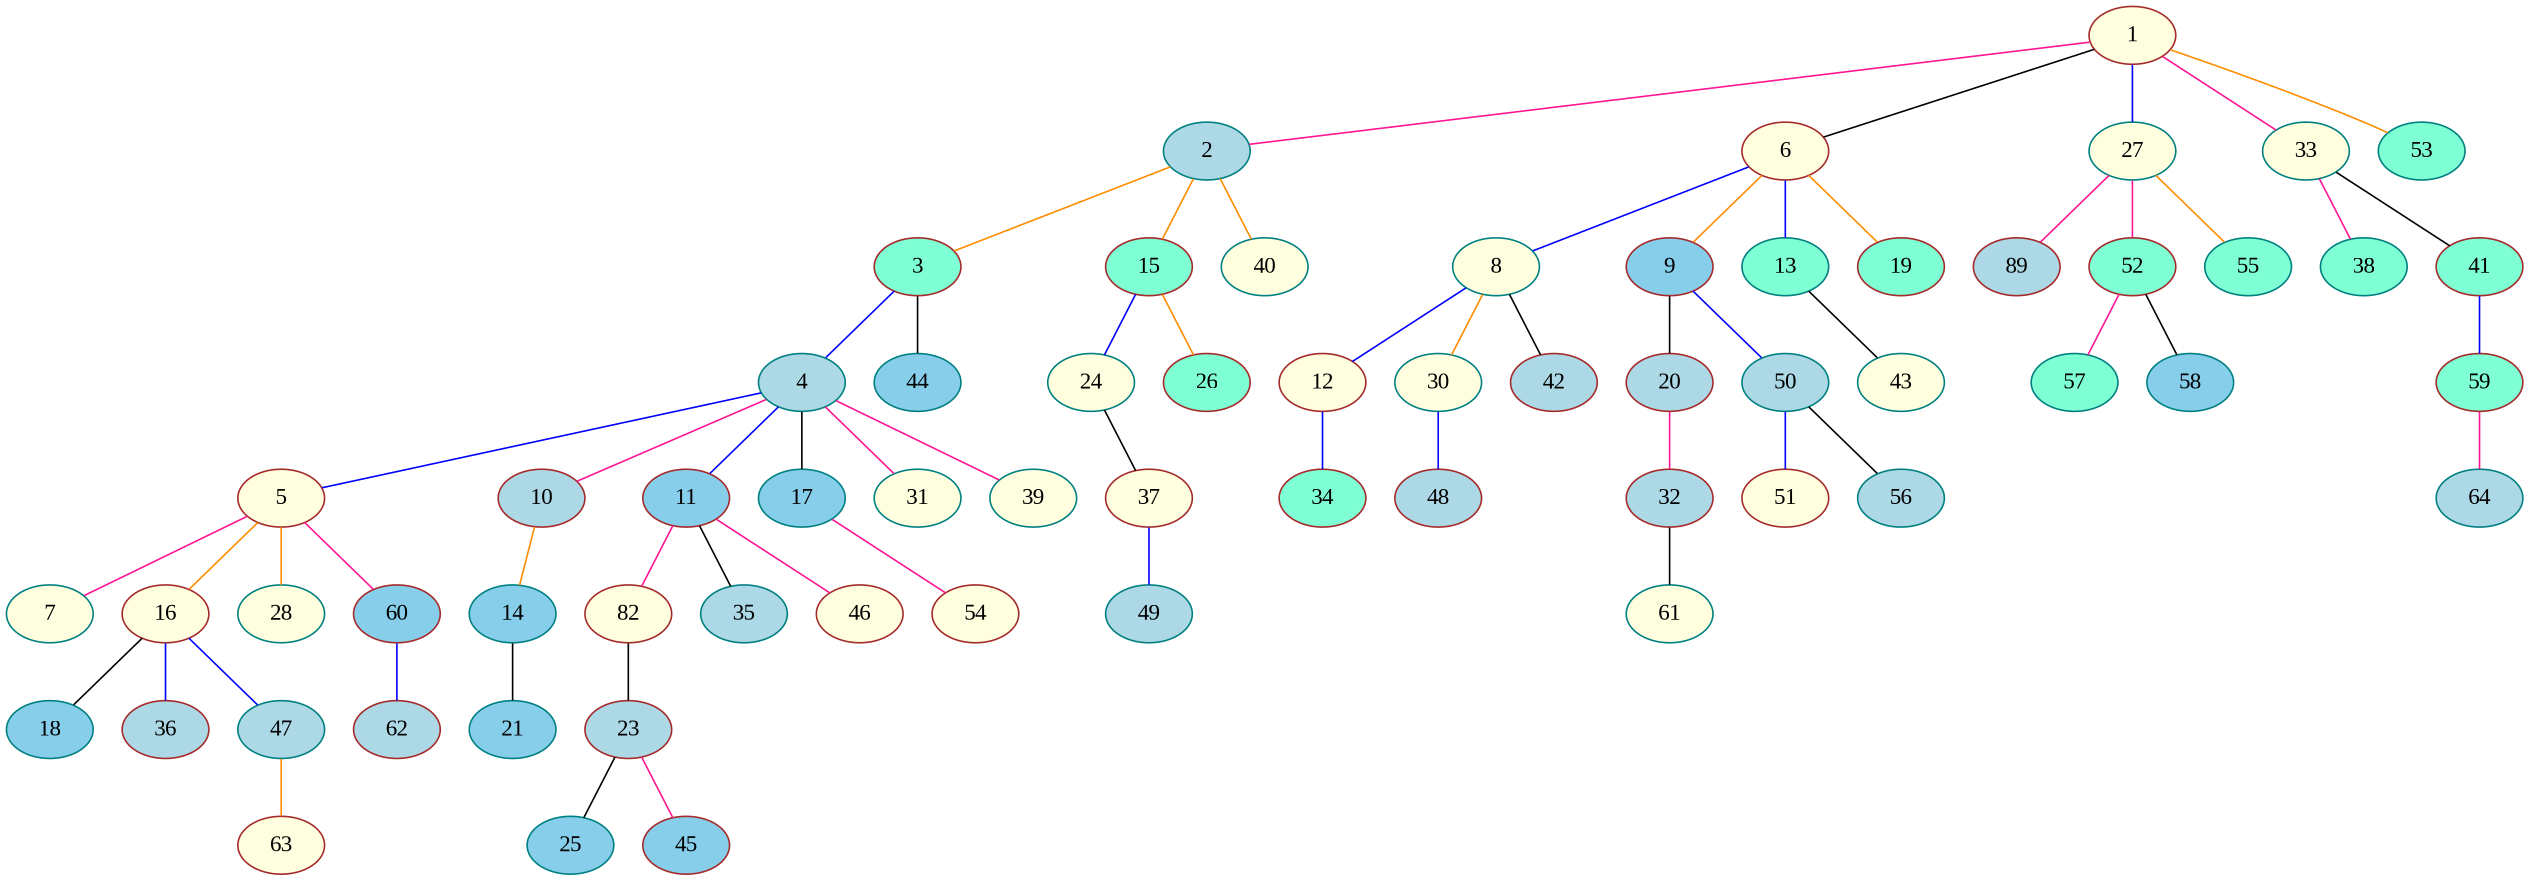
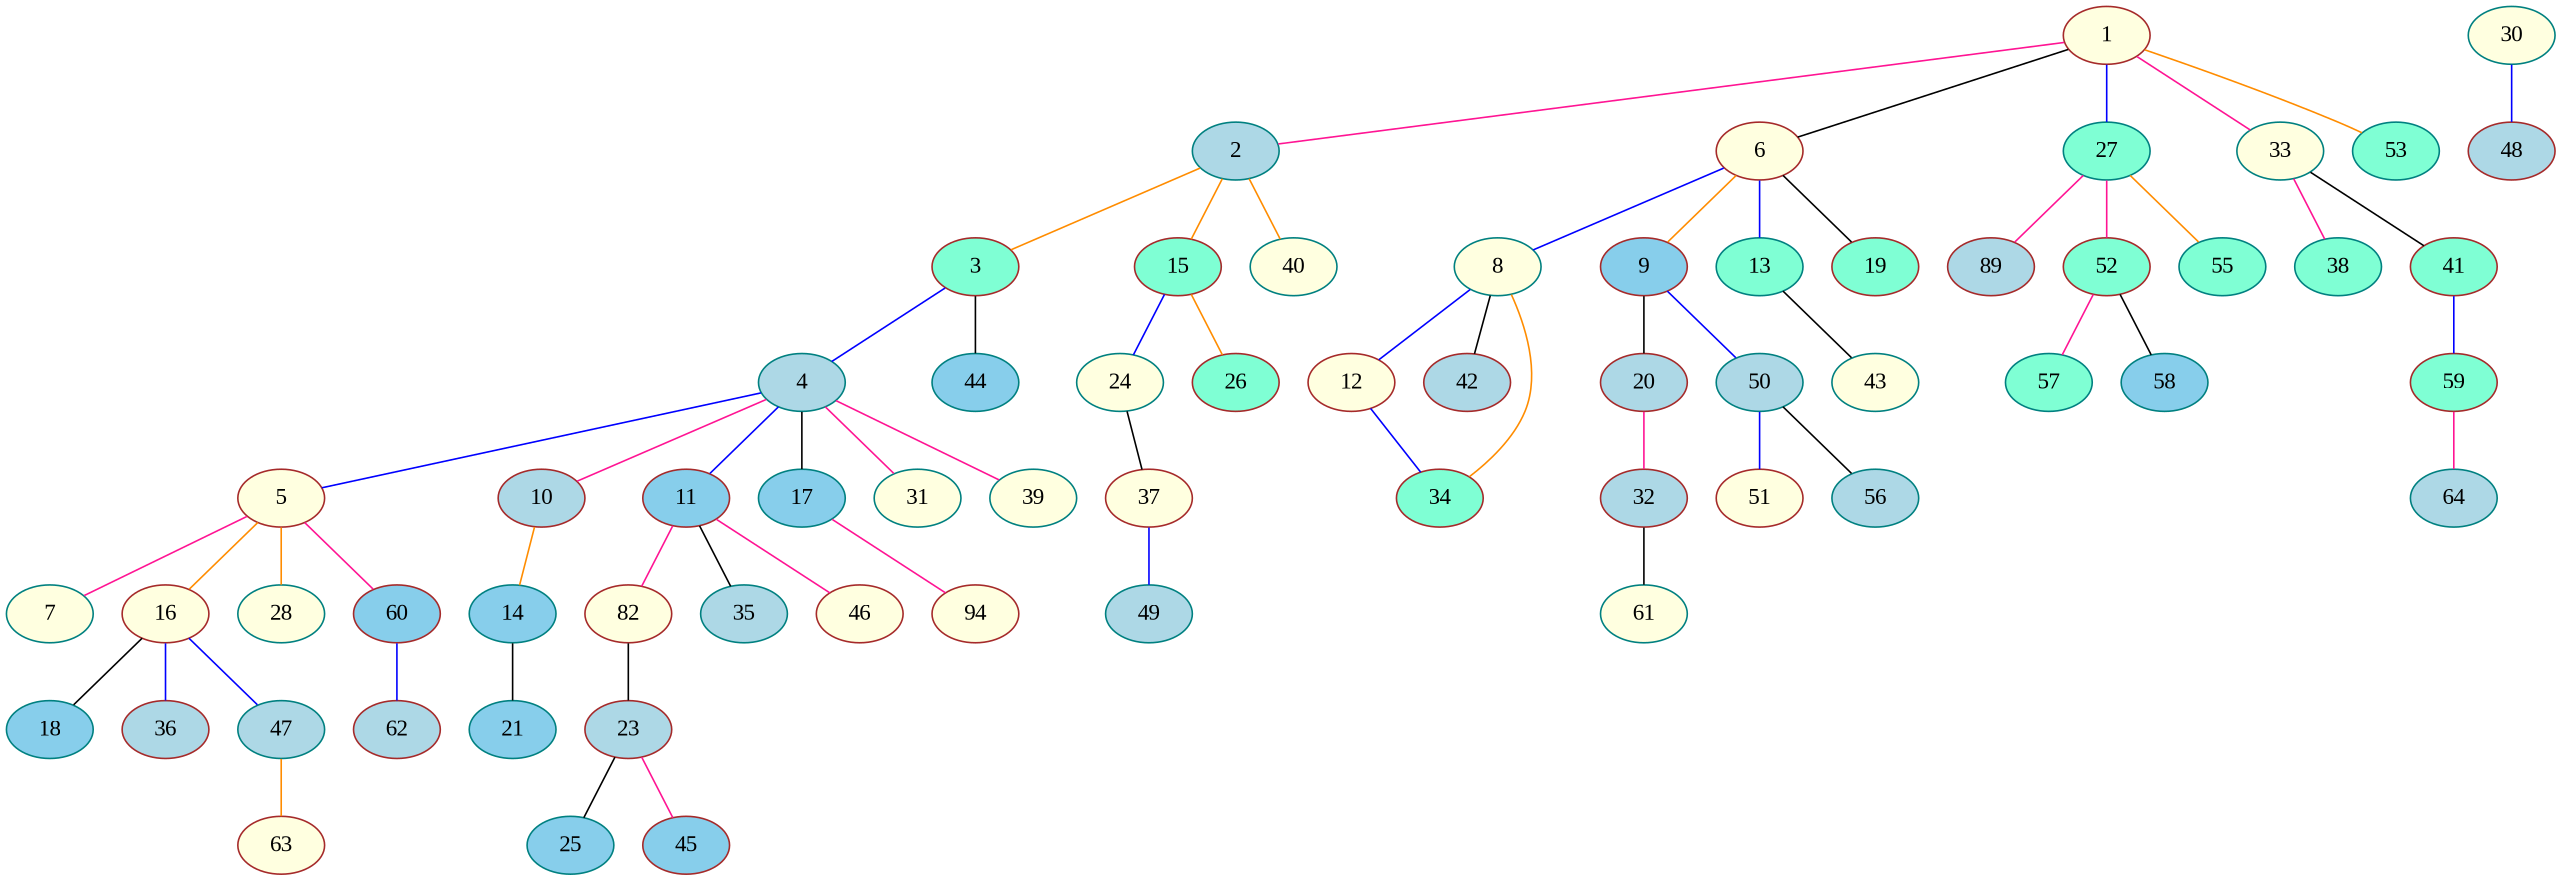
(2132, 151) -> (2107, 151)
(1843, 209) -> (1817, 209)
(1467, 325) -> (1530, 395)
(975, 614) -> (975, 614)
